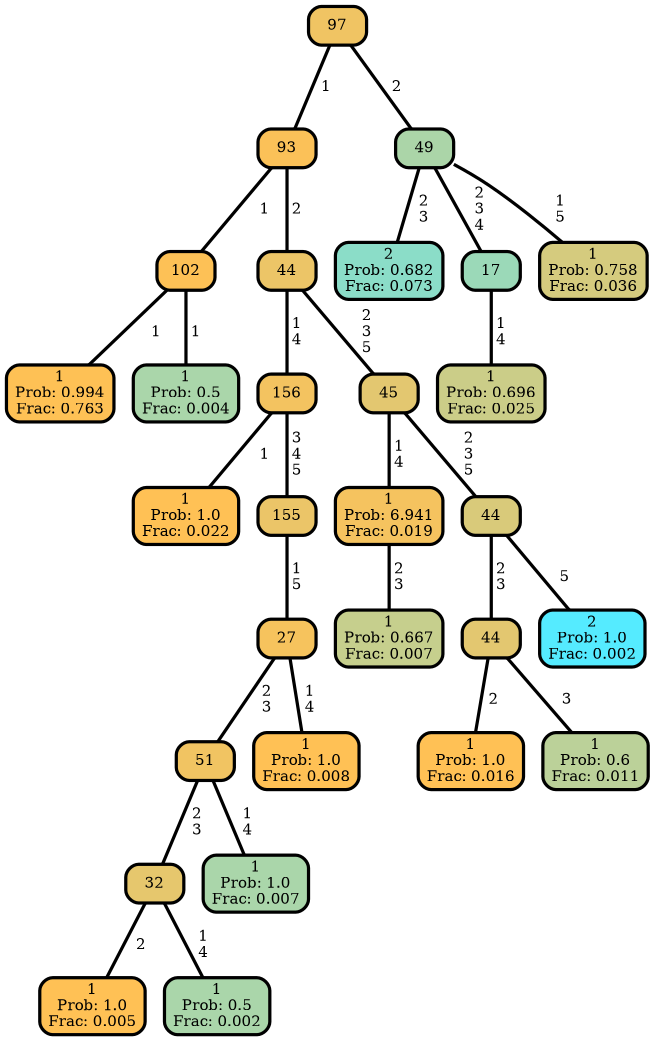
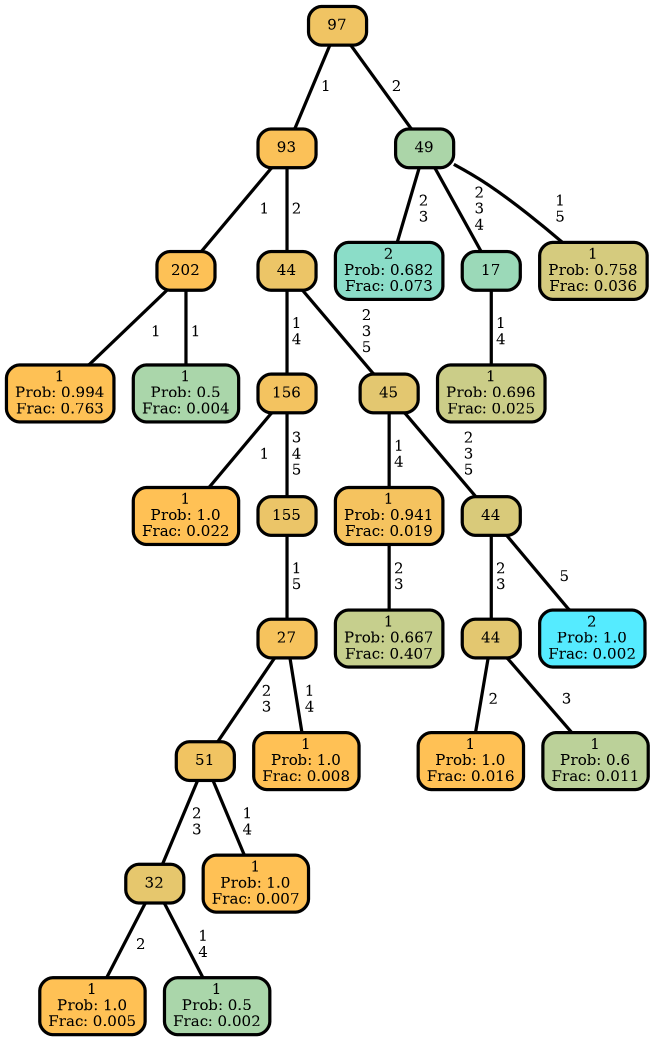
(186, 271) -> (186, 271)
(389, 516) -> (389, 516)
(389, 639) -> (389, 639)
(256, 884) -> (256, 884)
